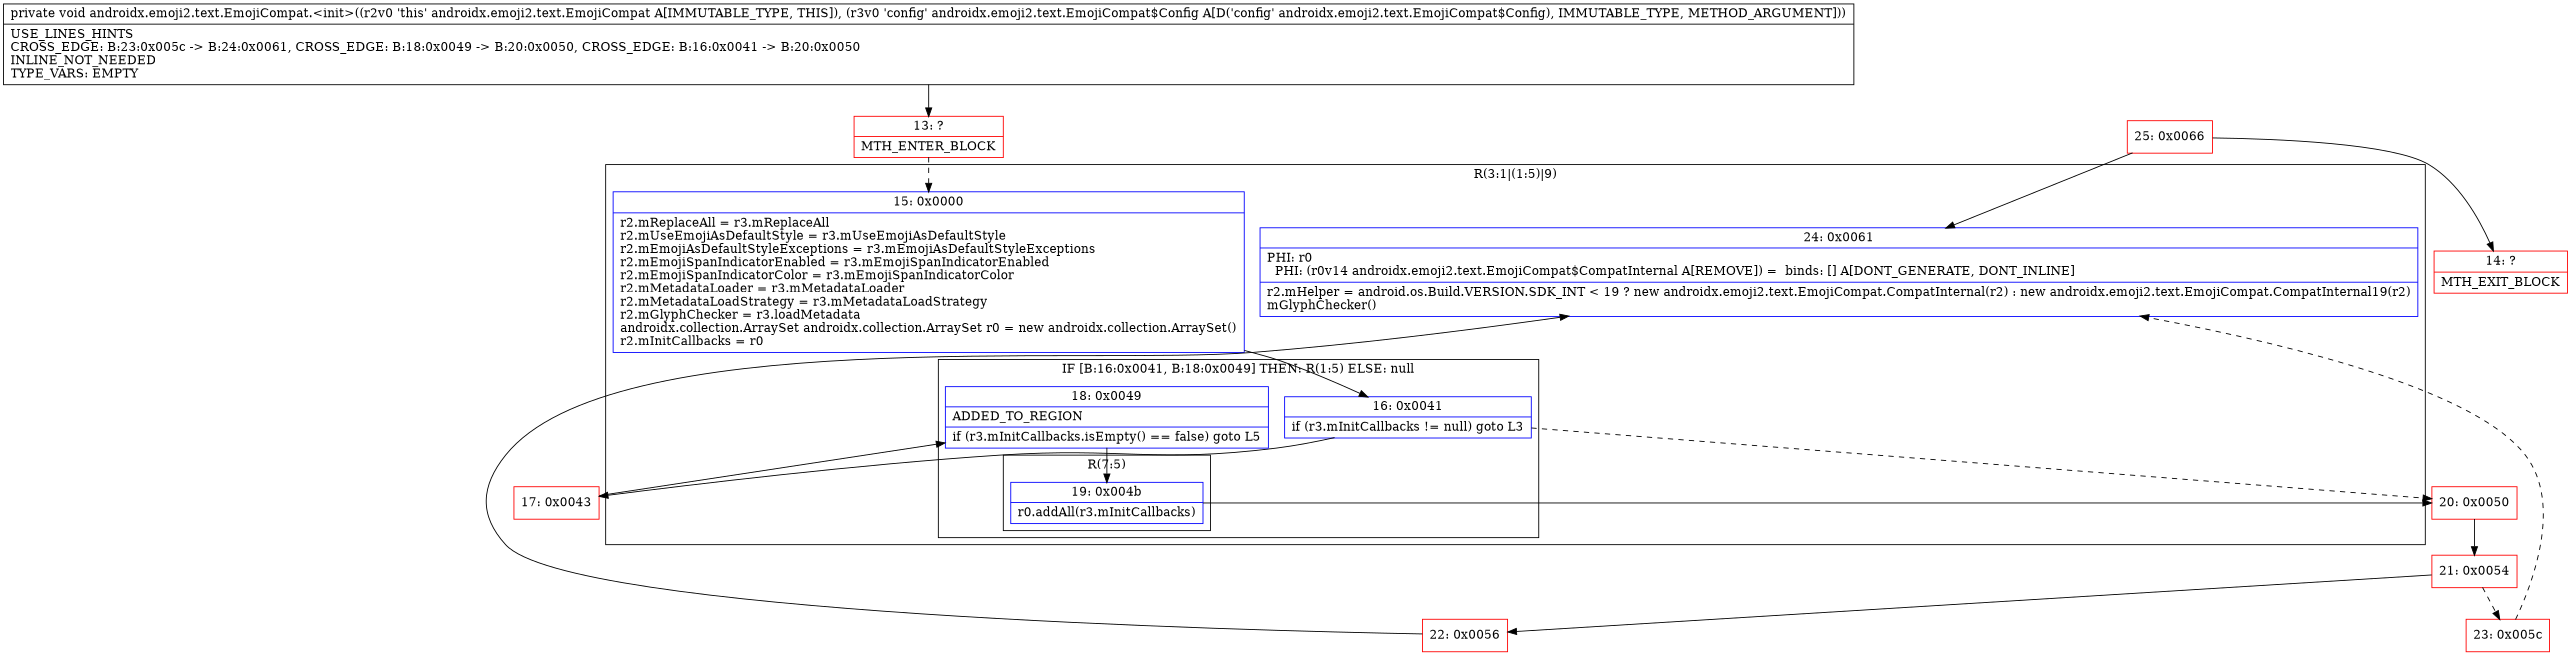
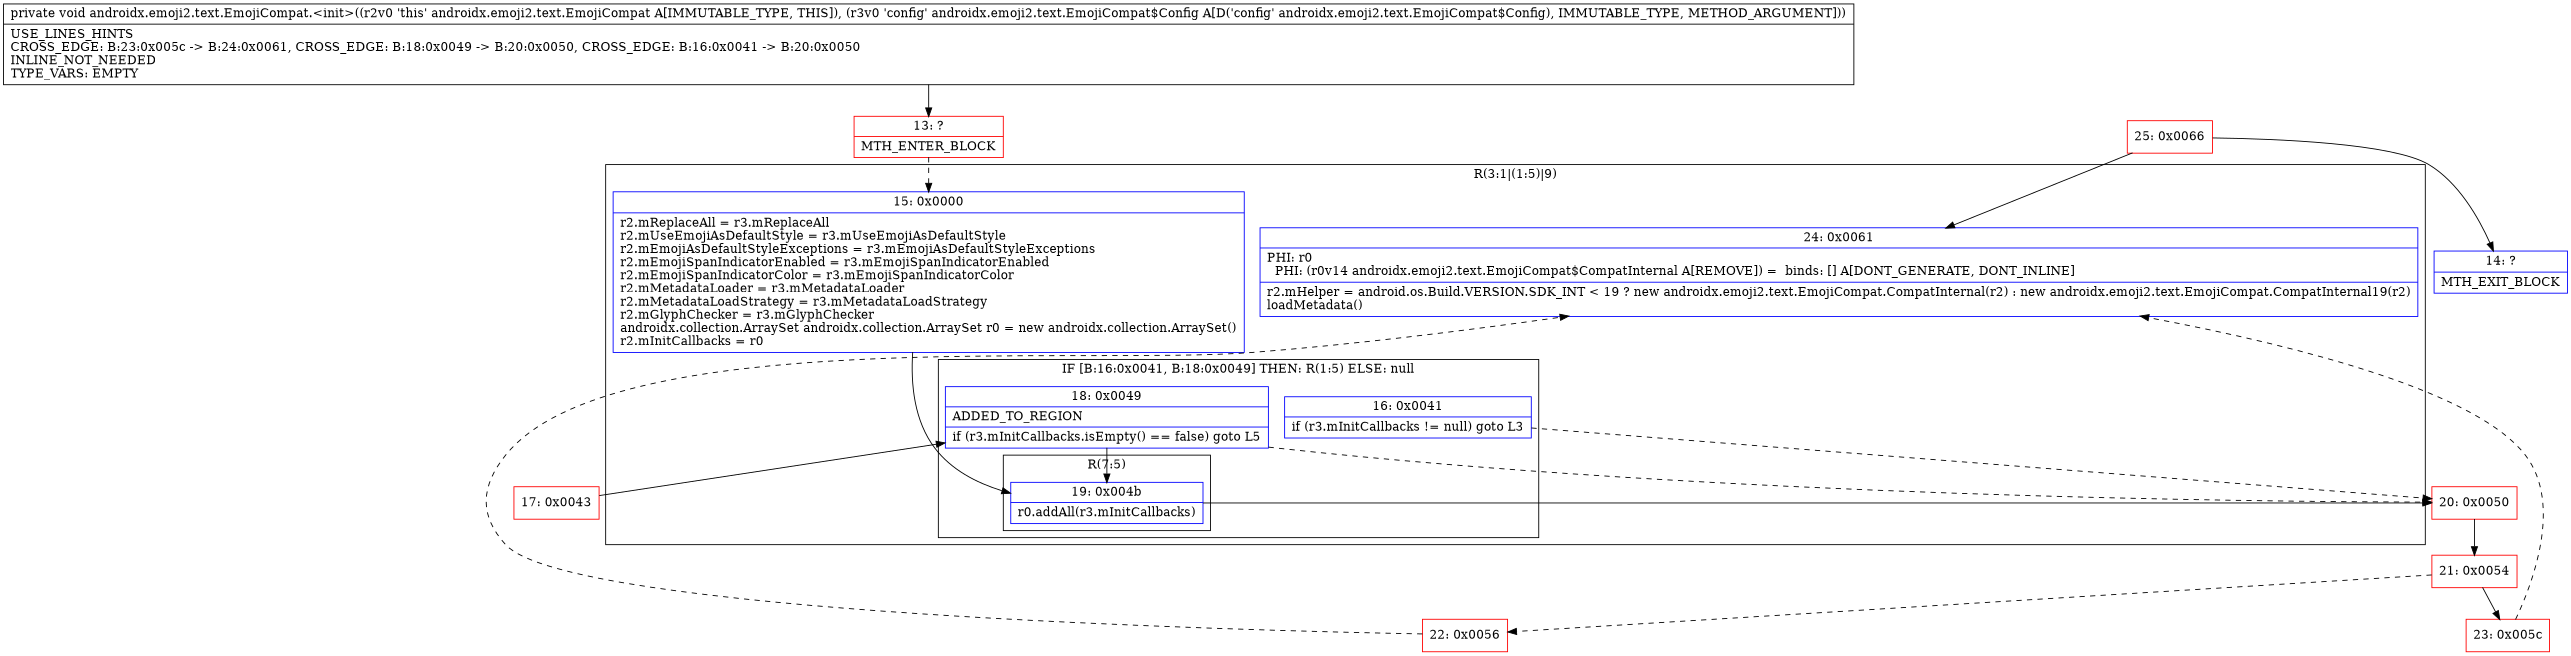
(2501, 272) -> (2501, 272)
(1322, 305) -> (1315, 305)
(740, 315) -> (747, 315)
(1303, 369) -> (929, 440)
(526, 440) -> (526, 440)
(971, 457) -> none
none -> (1845, 489)
(2489, 600) -> (2489, 600)
(1974, 603) -> (1974, 603)
